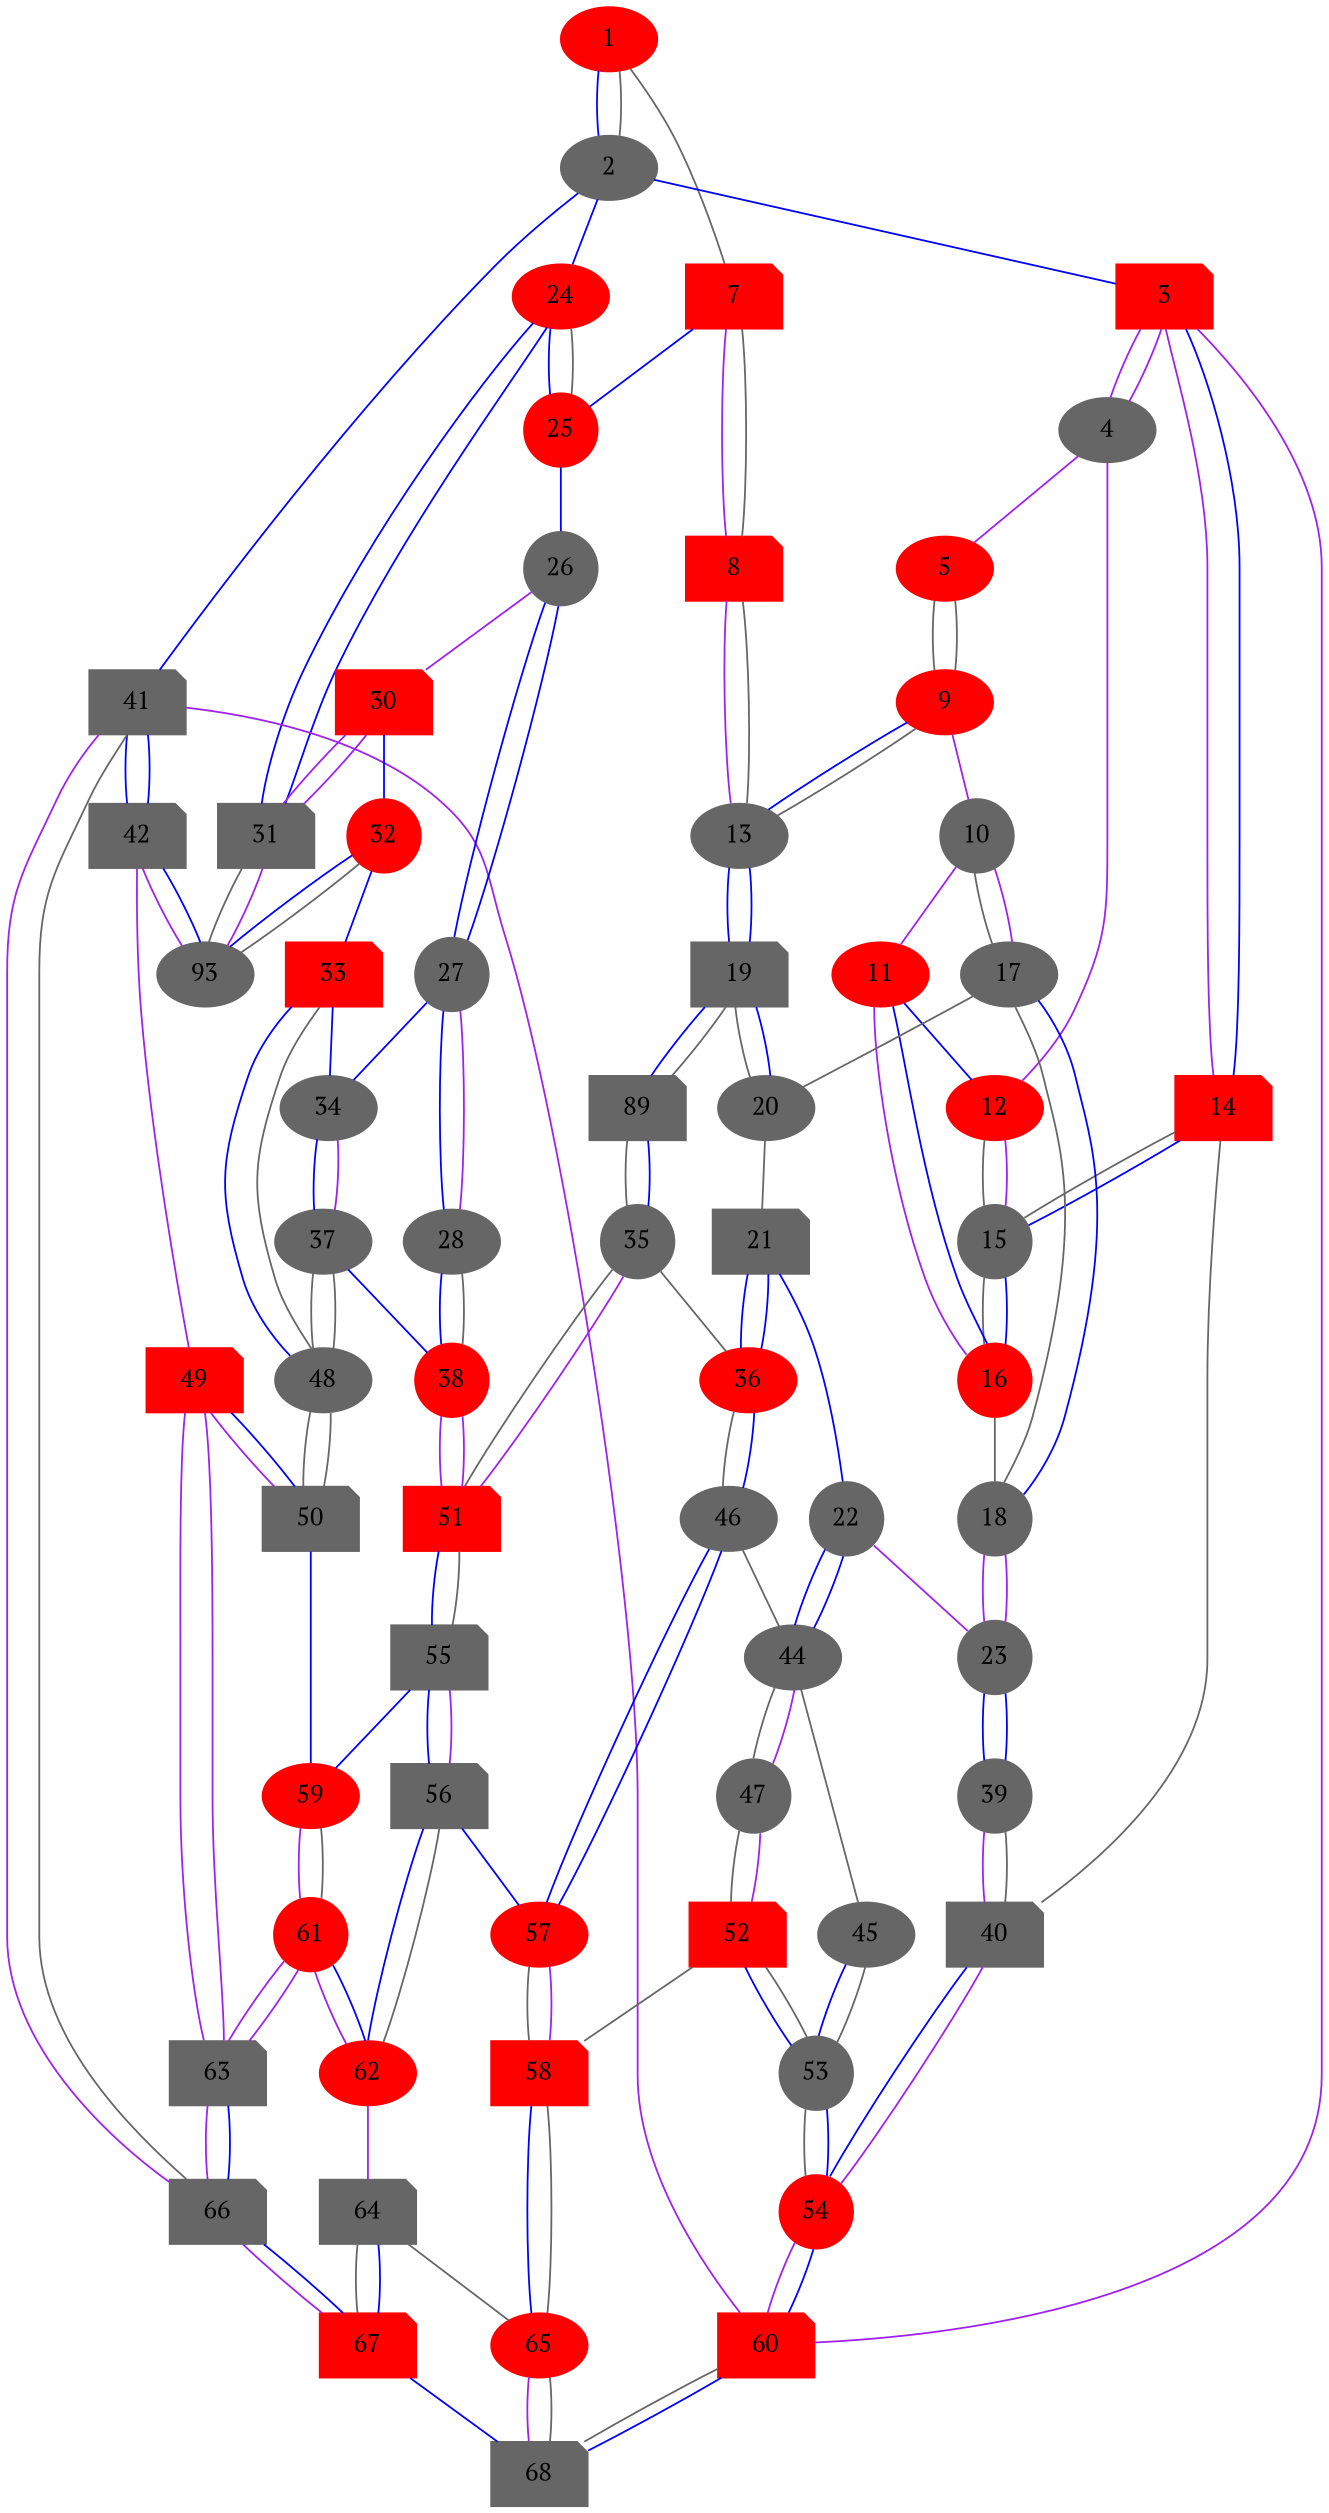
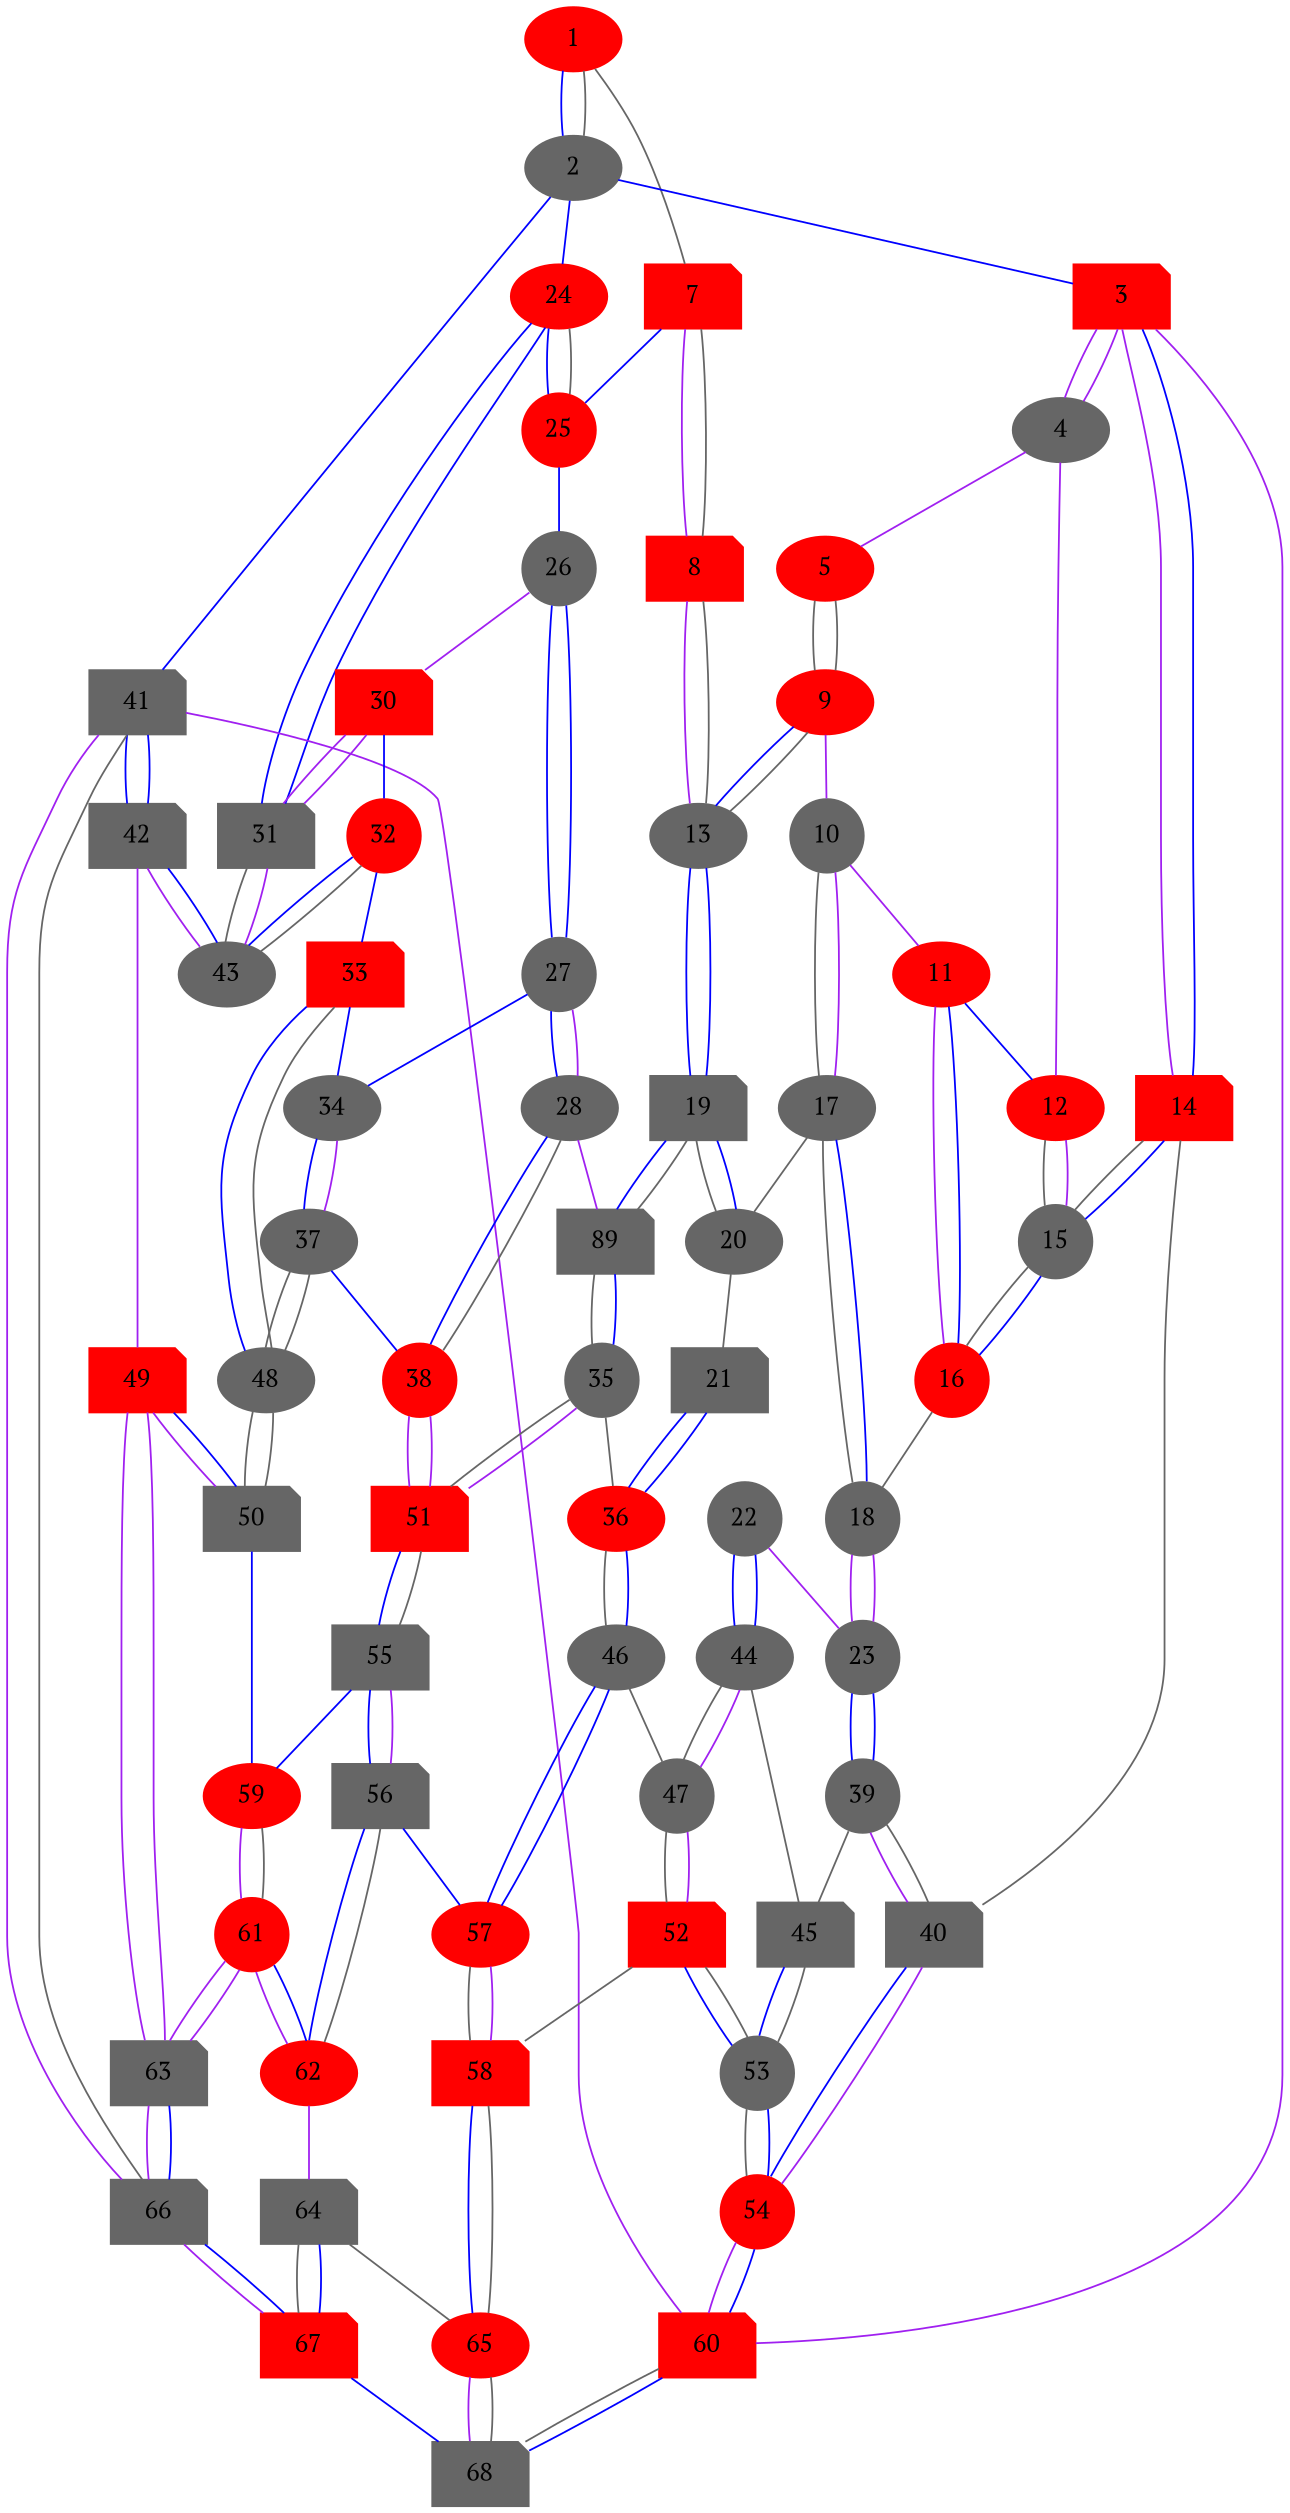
(205, 975) -> (227, 975)
none -> (588, 1175)
(822, 1374) -> none
(761, 1588) -> (646, 1725)
none -> (834, 1867)
(866, 1935) -> (806, 1935)
